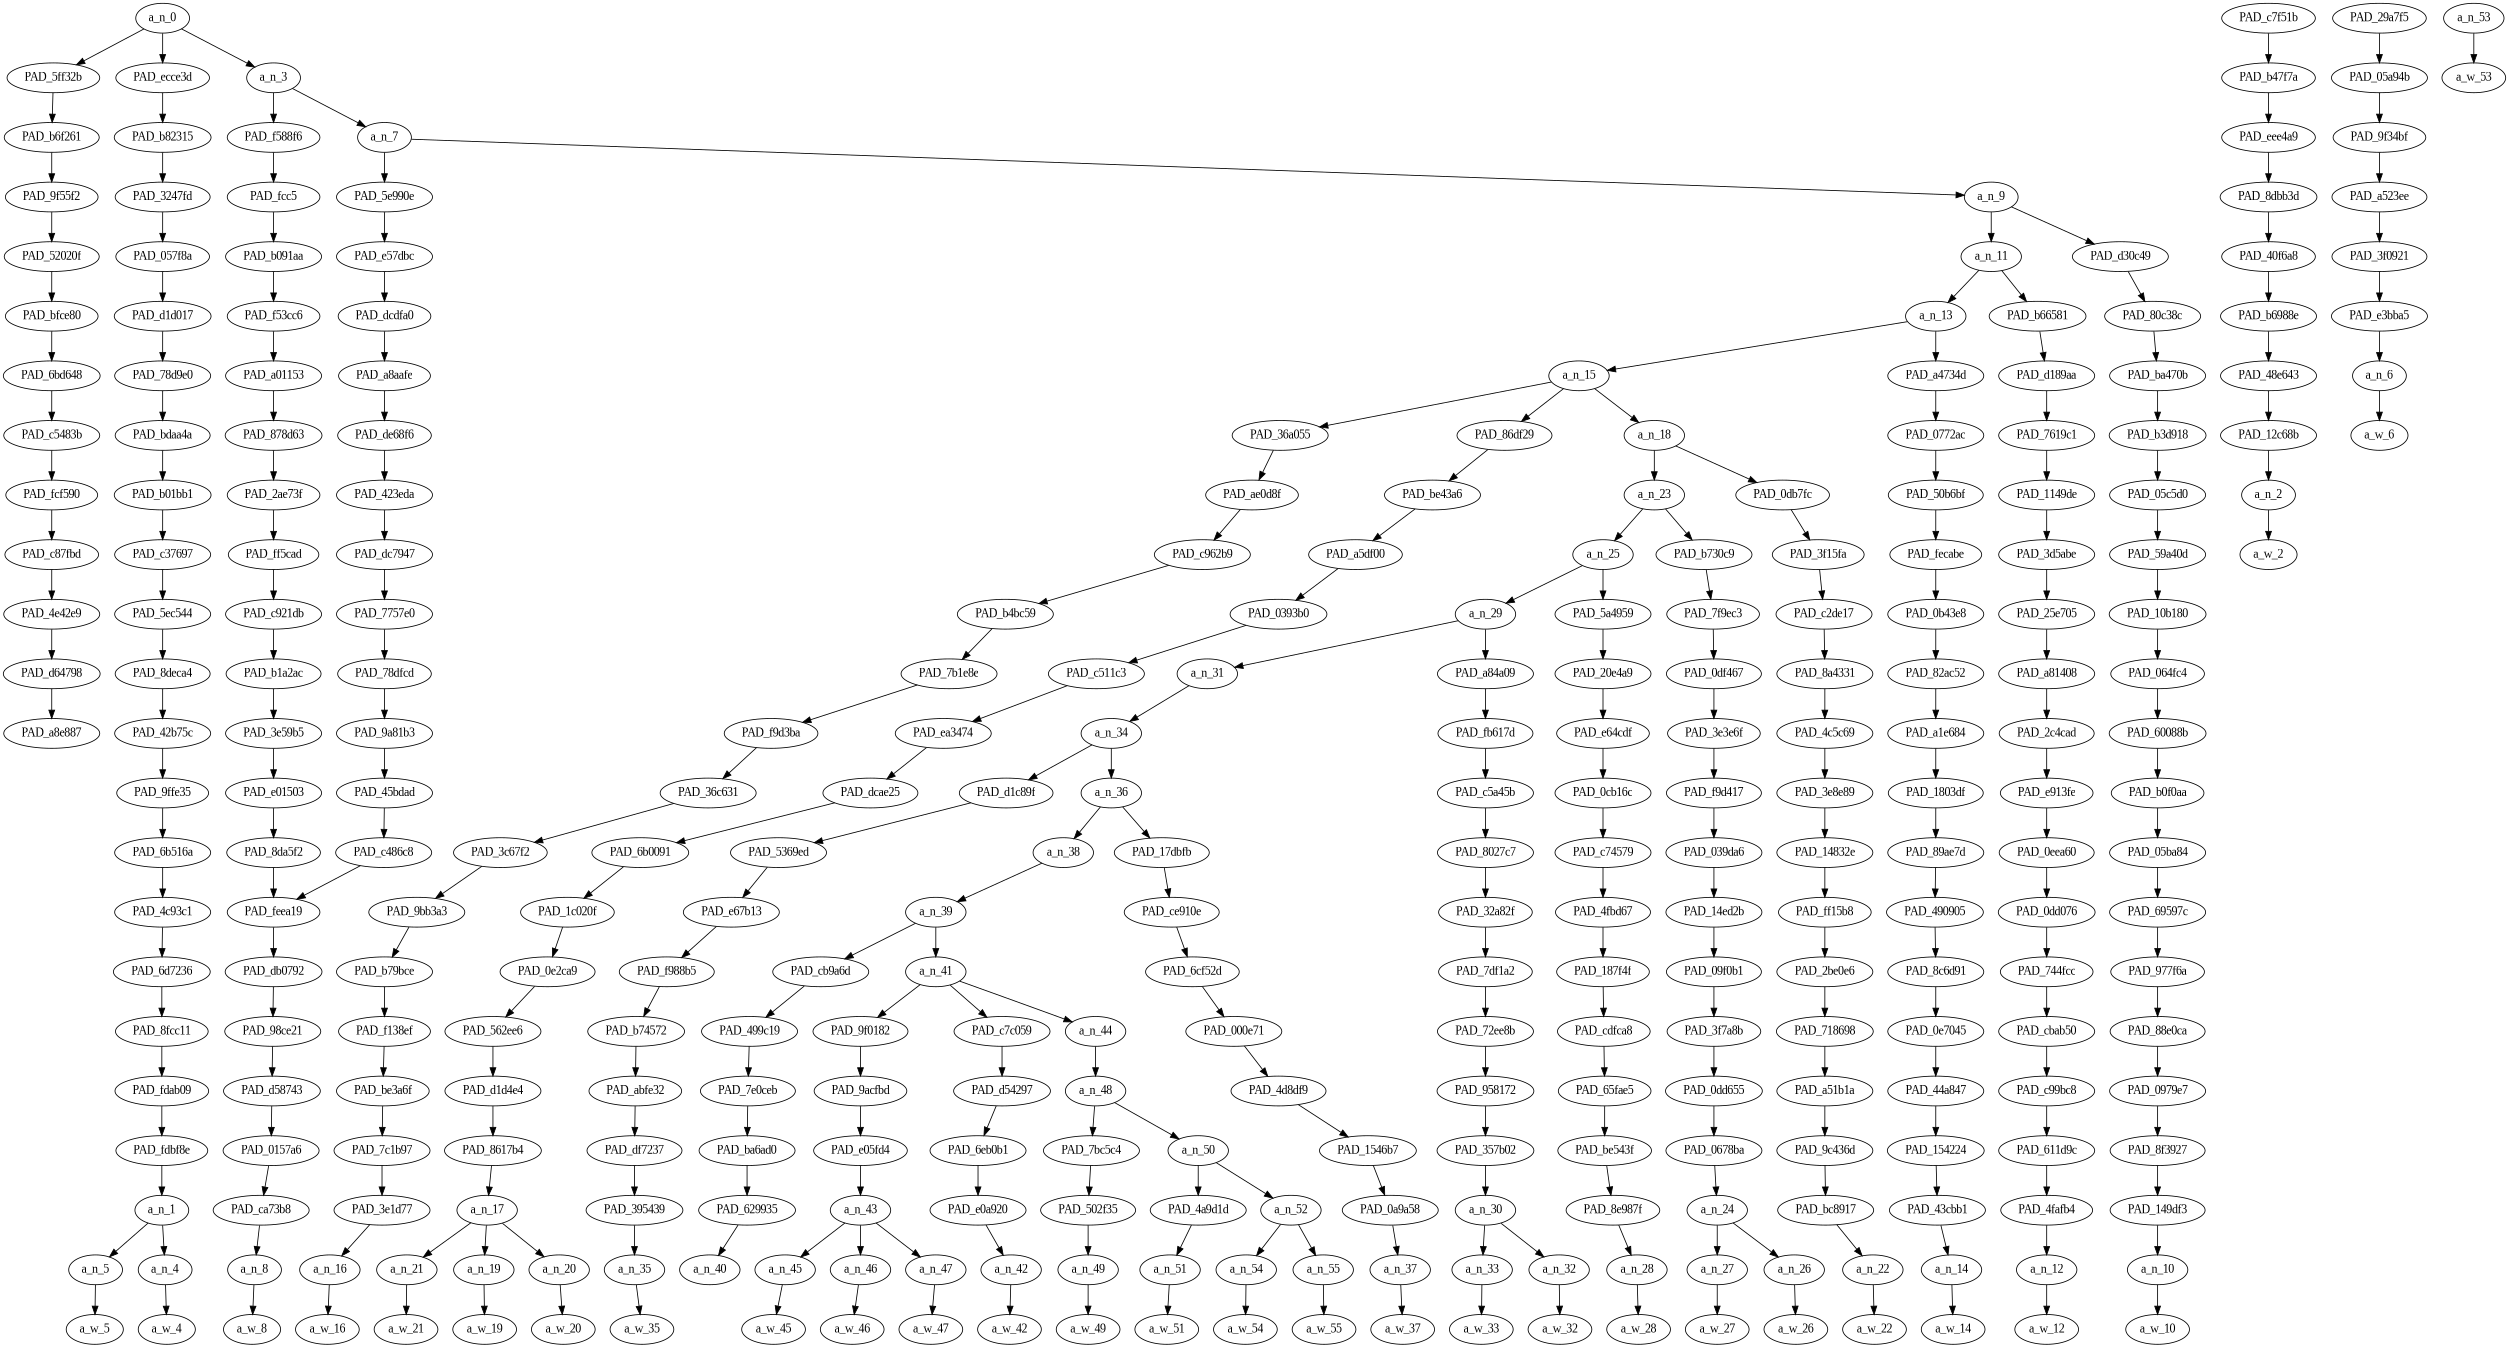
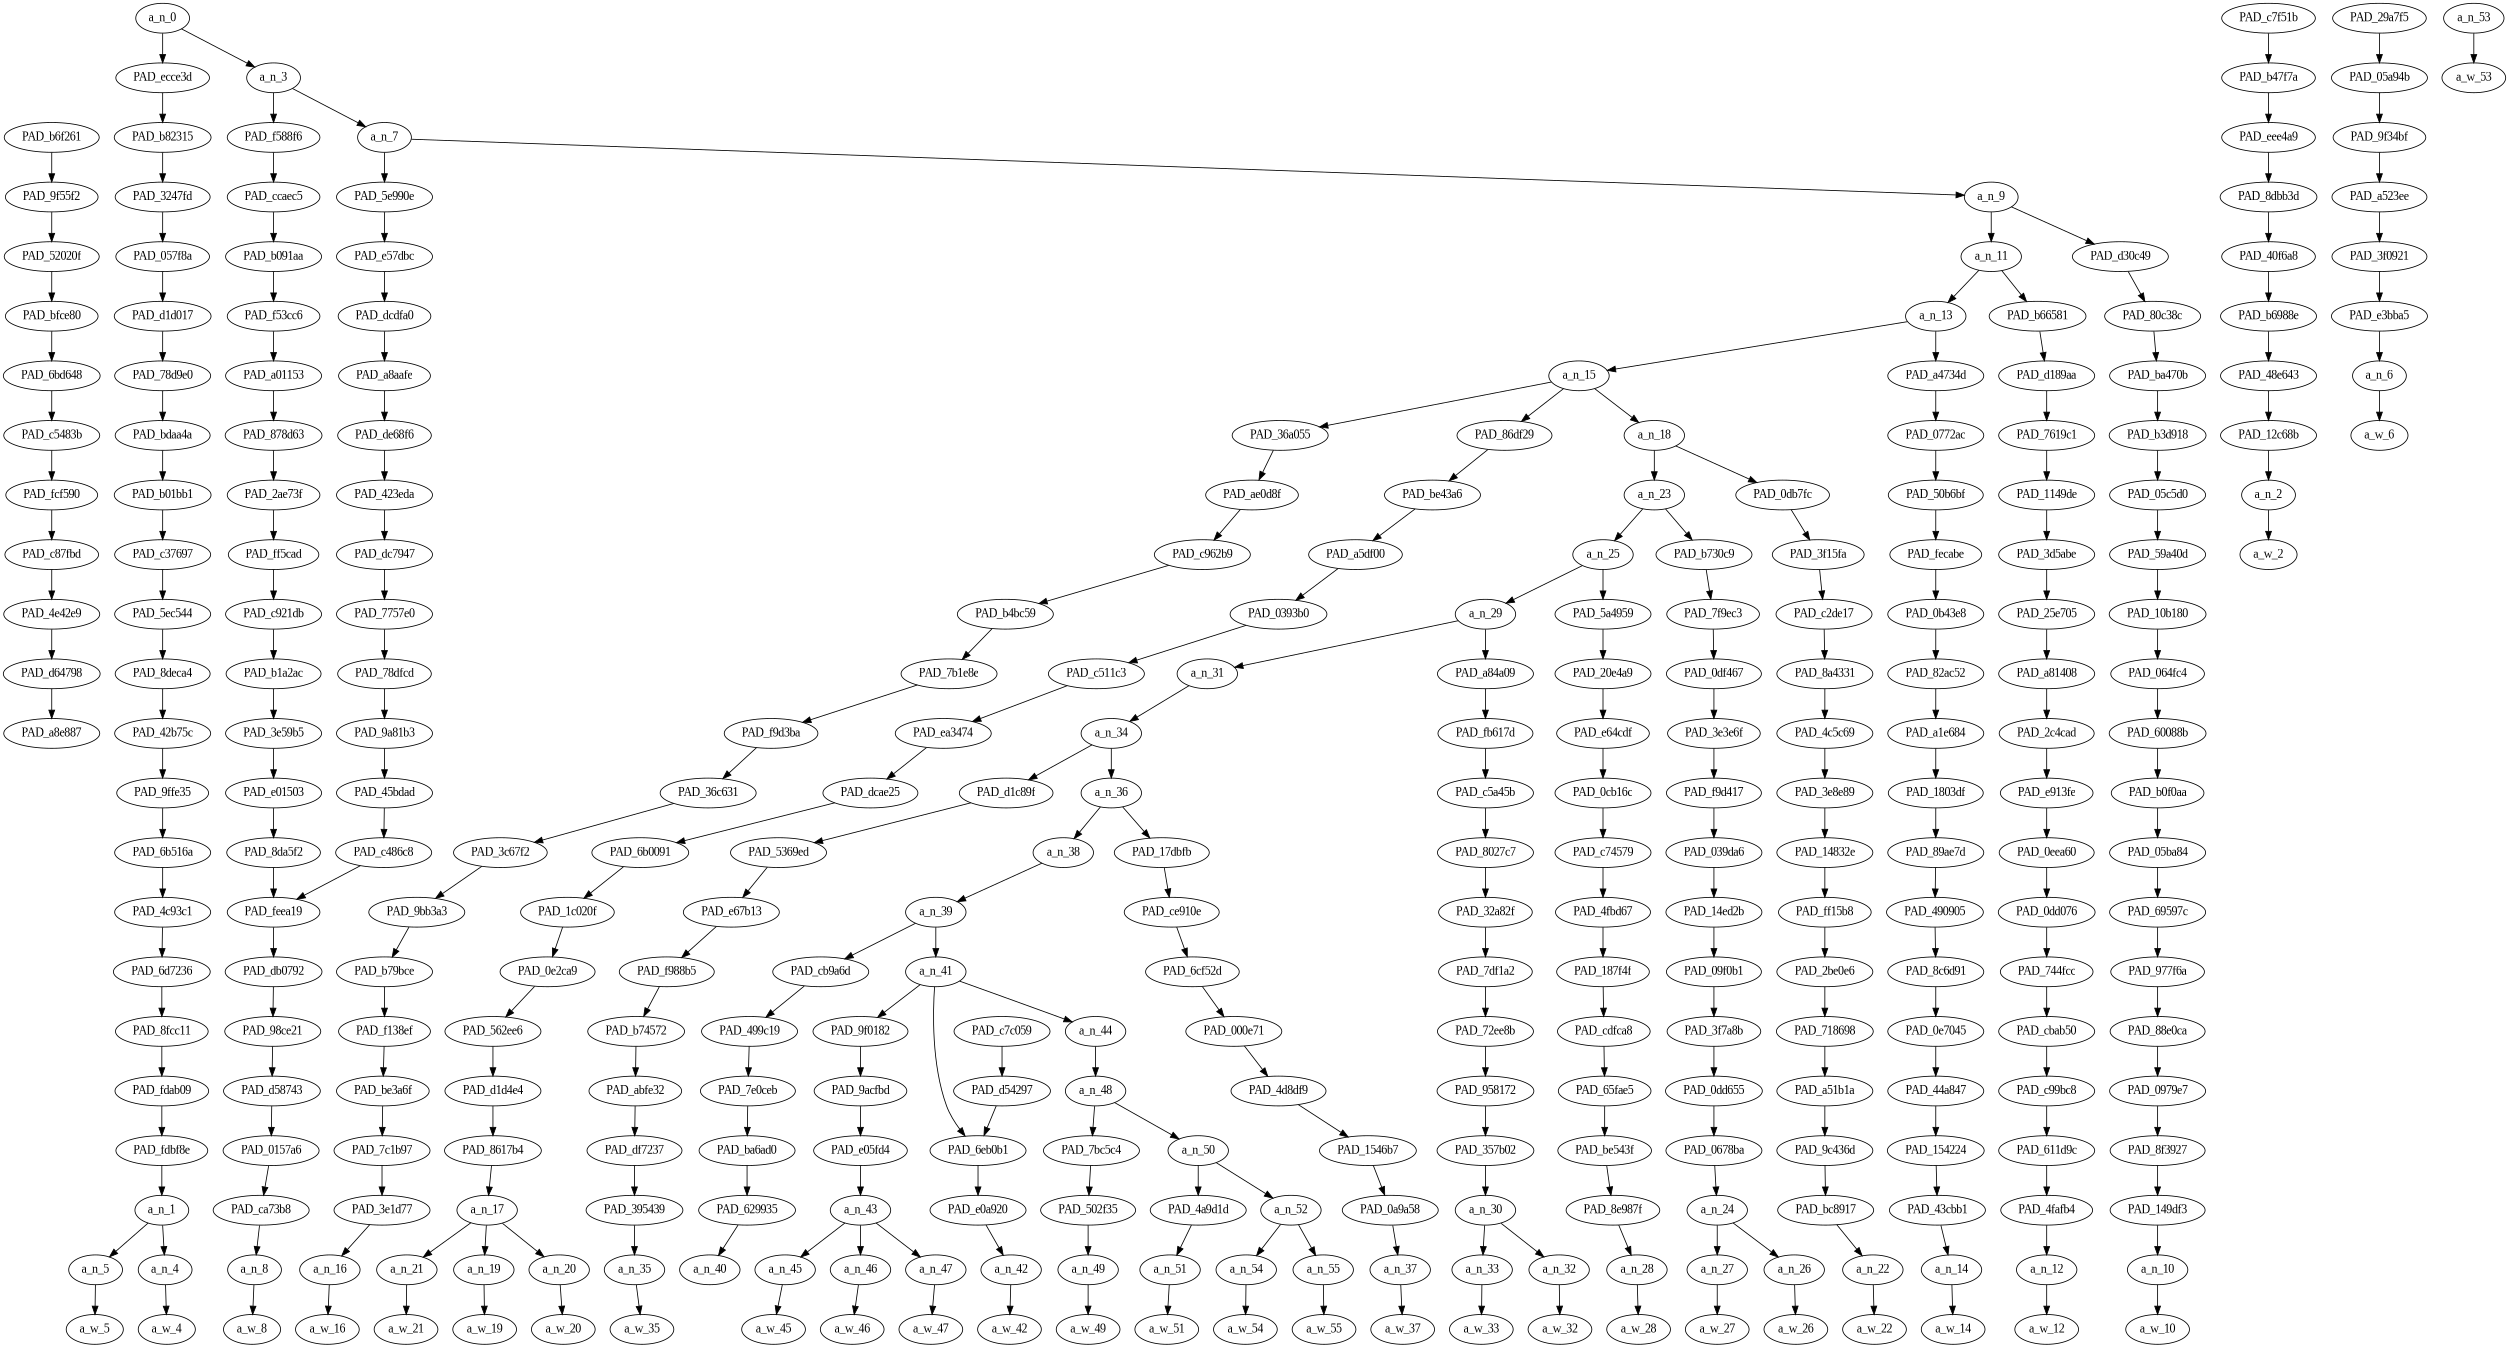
(53, 78) -> none
(274, 197) -> (274, 197)
(965, 998) -> (936, 1060)
